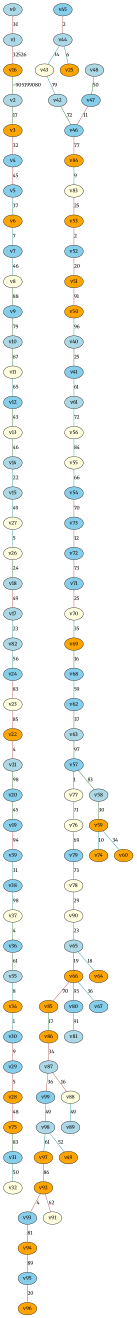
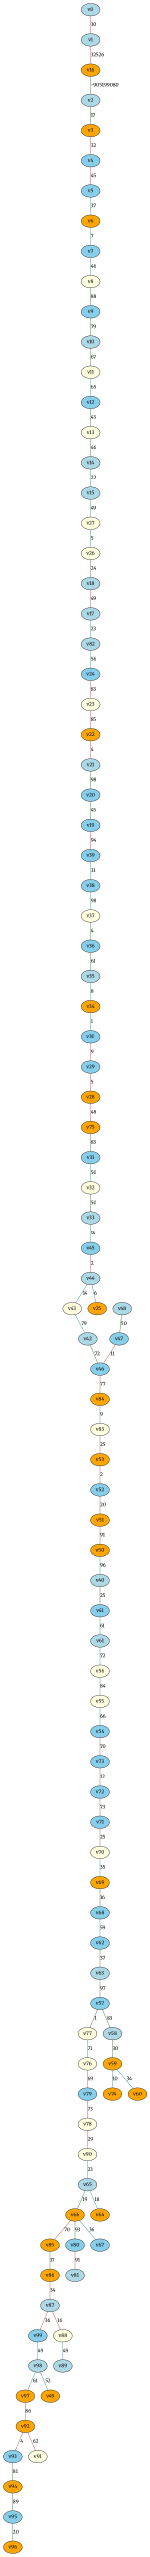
none -> (91, 1218)
